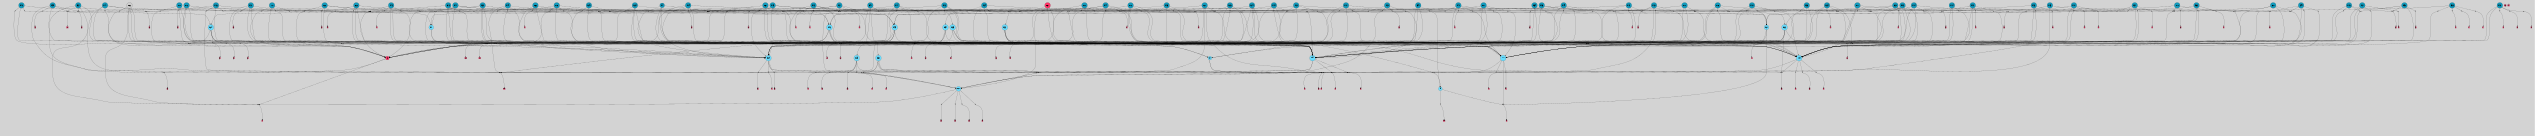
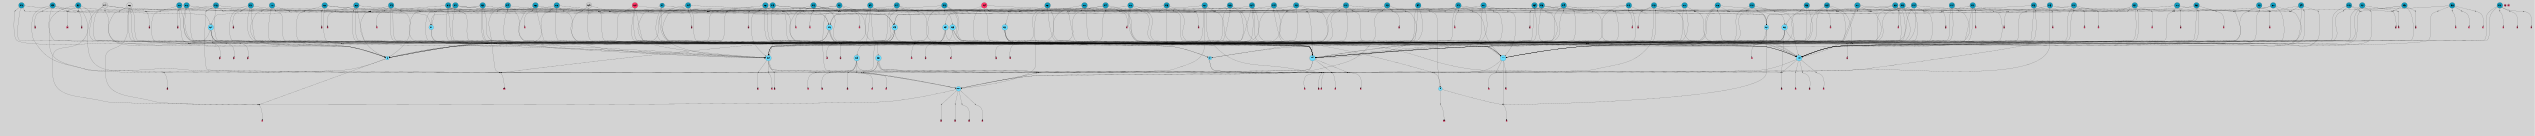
(105, 5) -> (105, 5)
(589, 5) -> (589, 5)
(635, 5) -> (635, 5)
(984, 5) -> (984, 5)
(1048, 5) -> (1048, 5)
none -> (2259, 5)
(387, 58) -> (387, 58)
(466, 58) -> none
(480, 58) -> none
